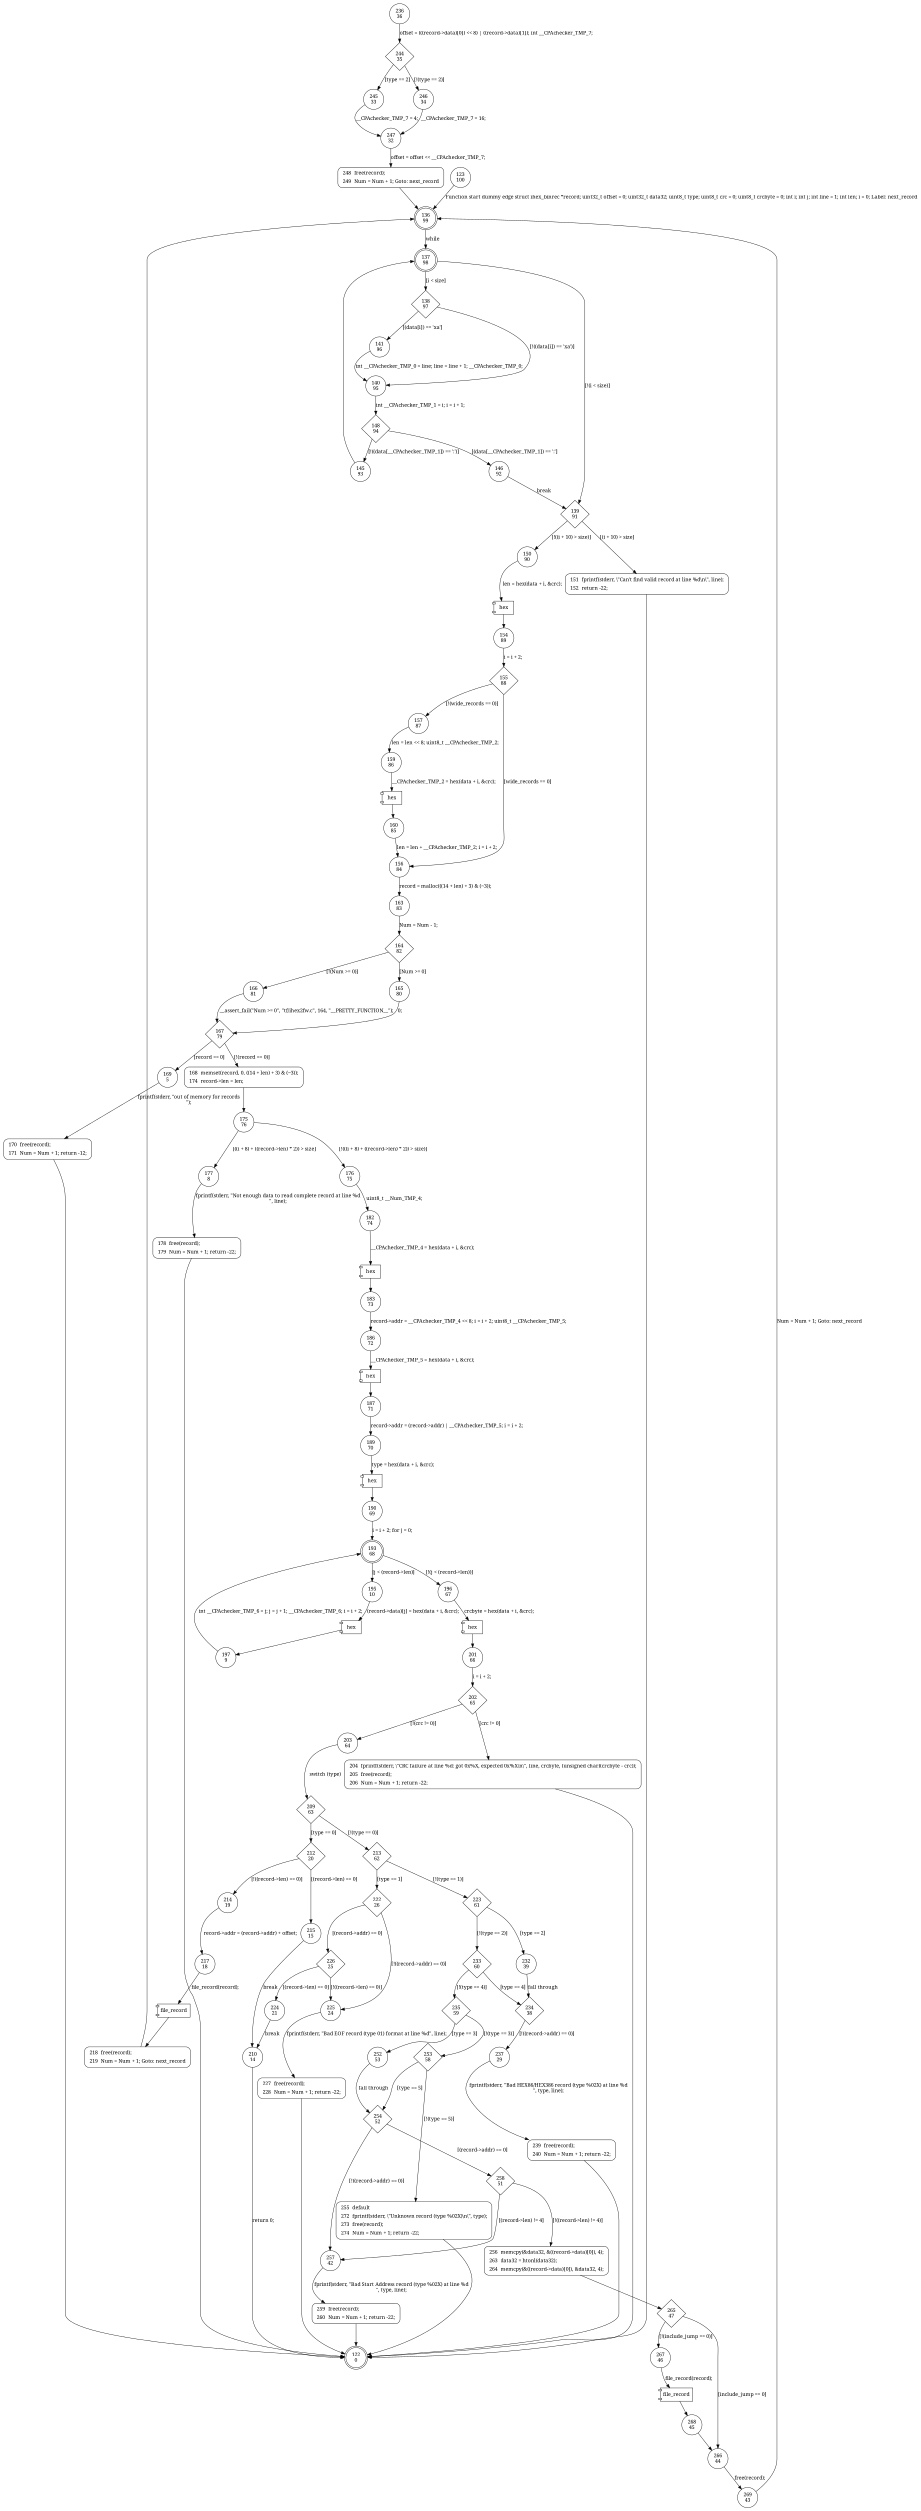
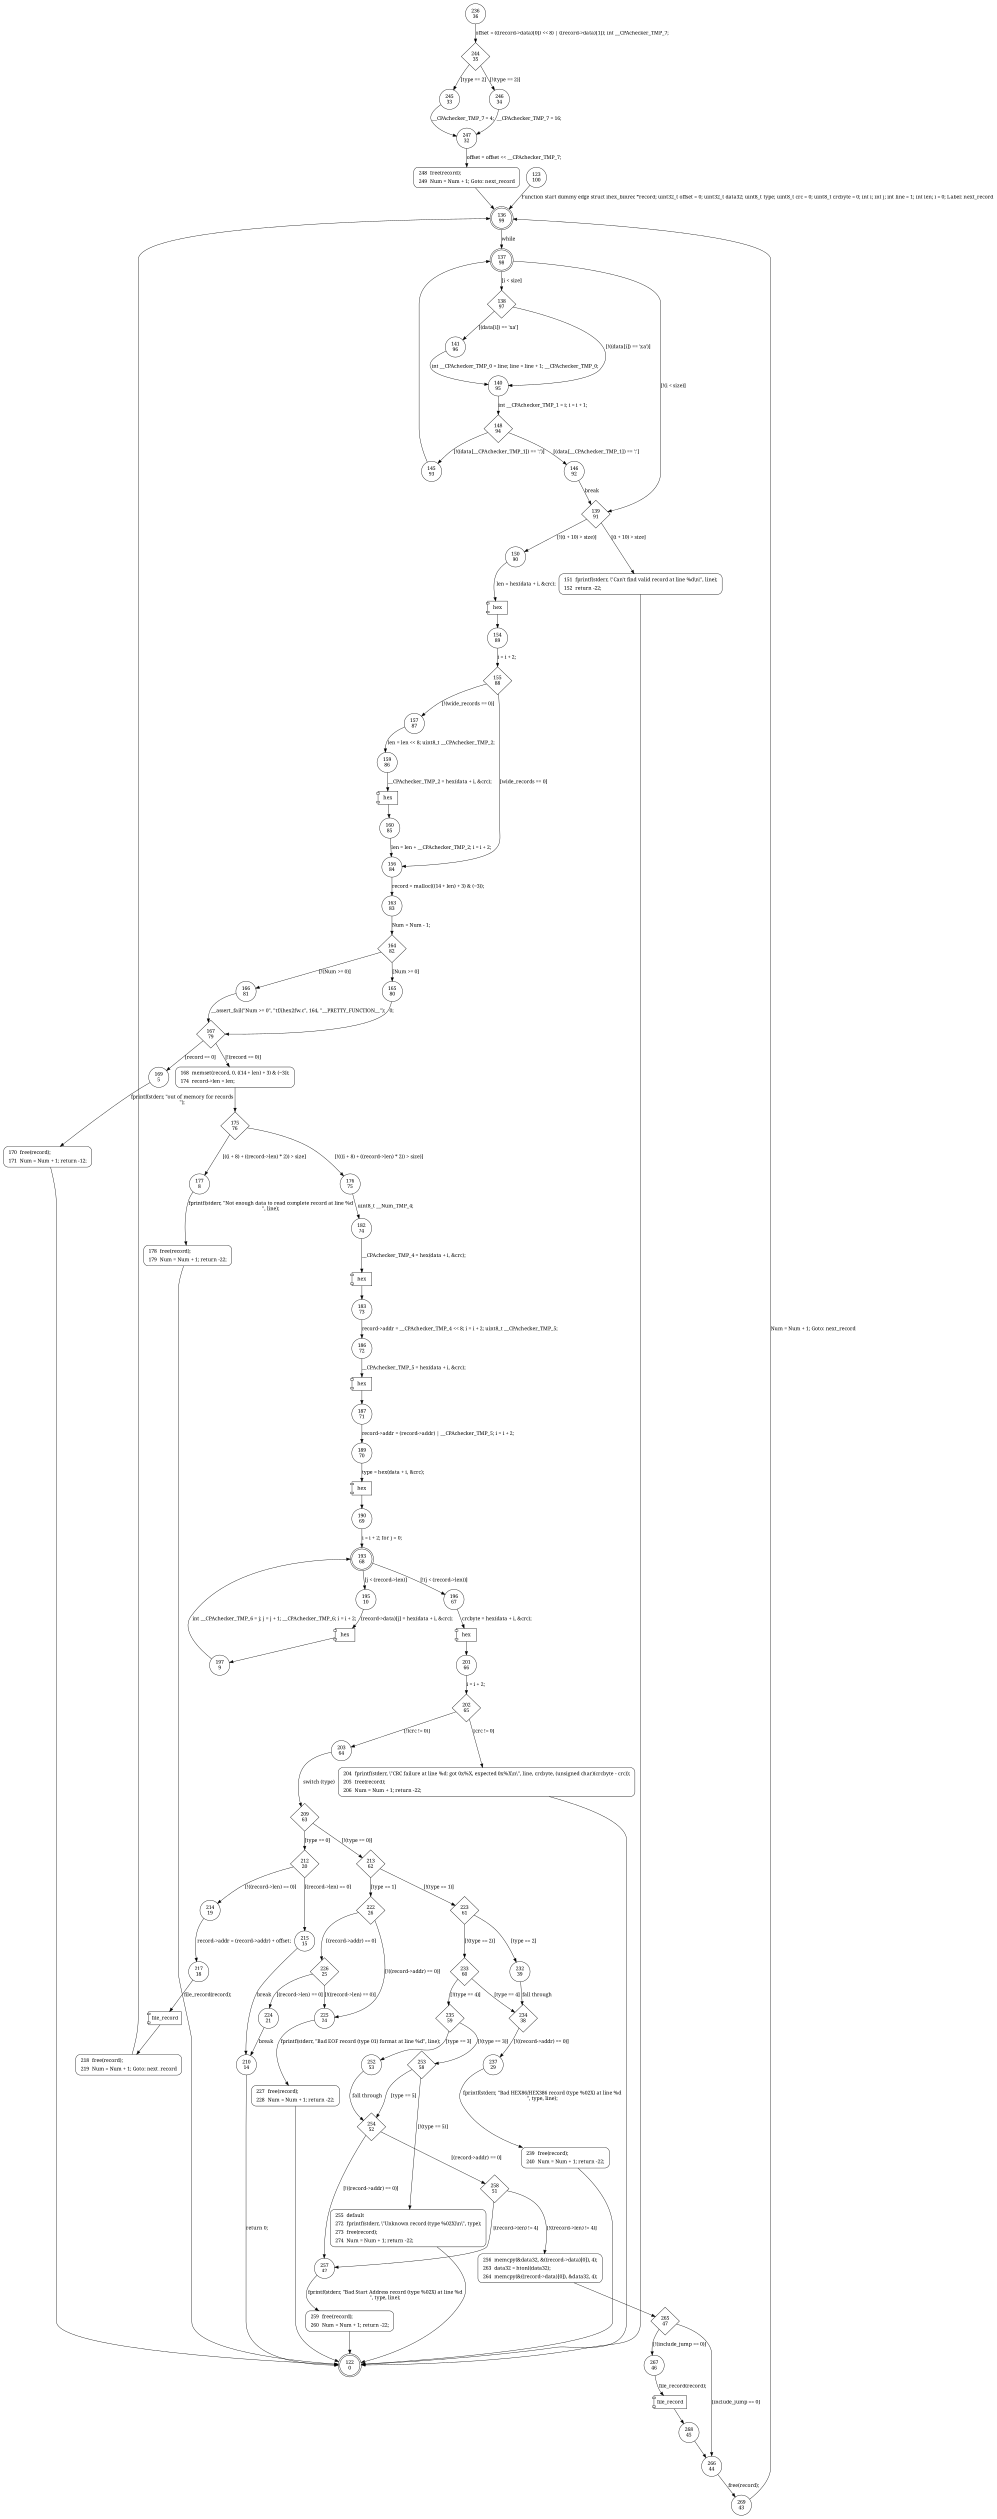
(244, 1122) -> (235, 1126)
